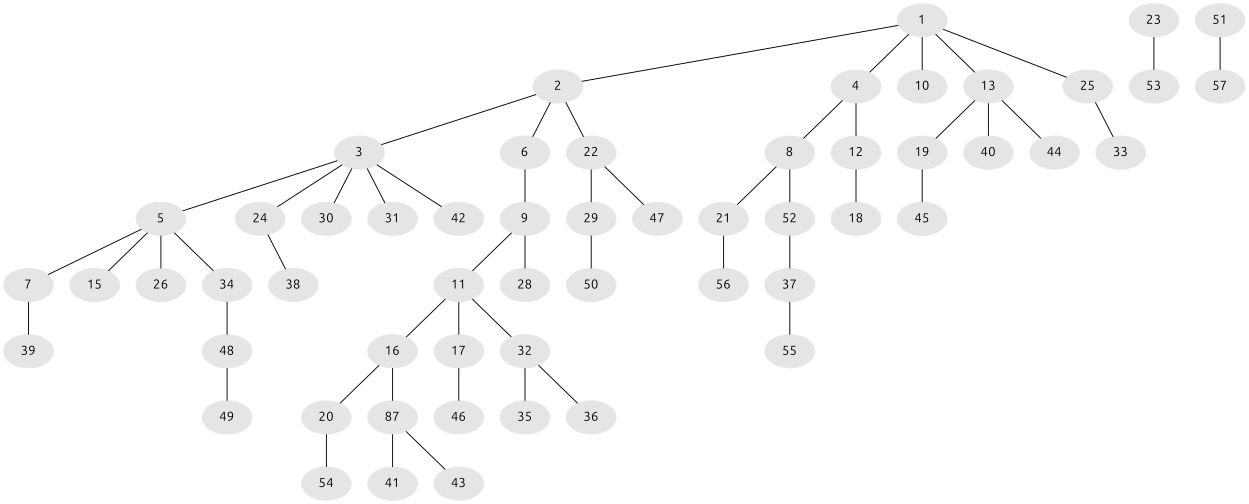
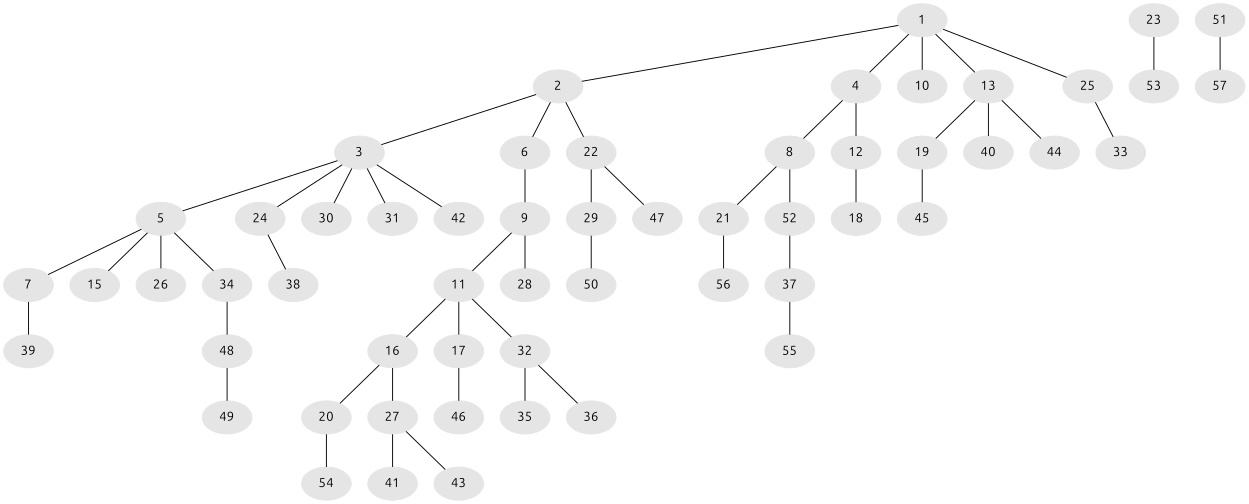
(393, 417) -> (393, 417)
